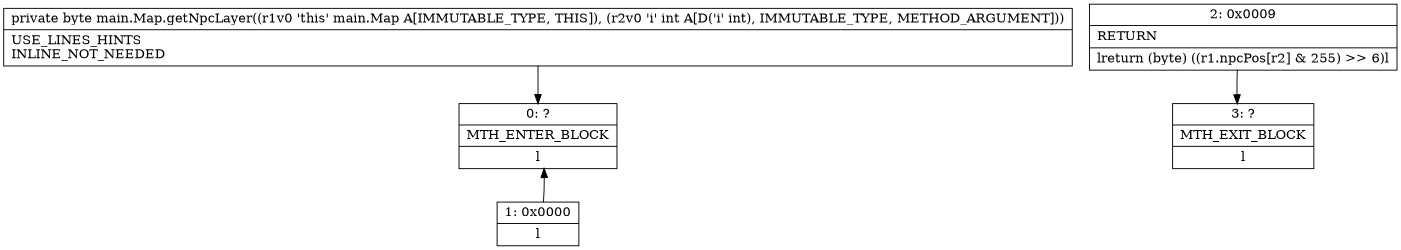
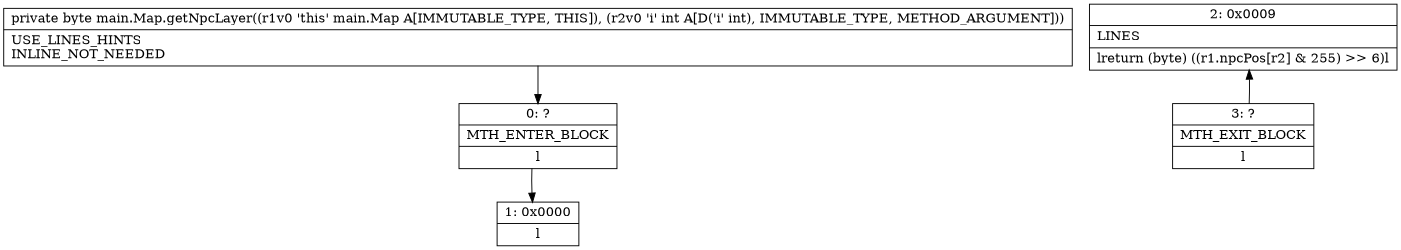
(1127, 36) -> (1119, 36)
(1237, 82) -> (1249, 92)
(544, 190) -> (532, 181)
